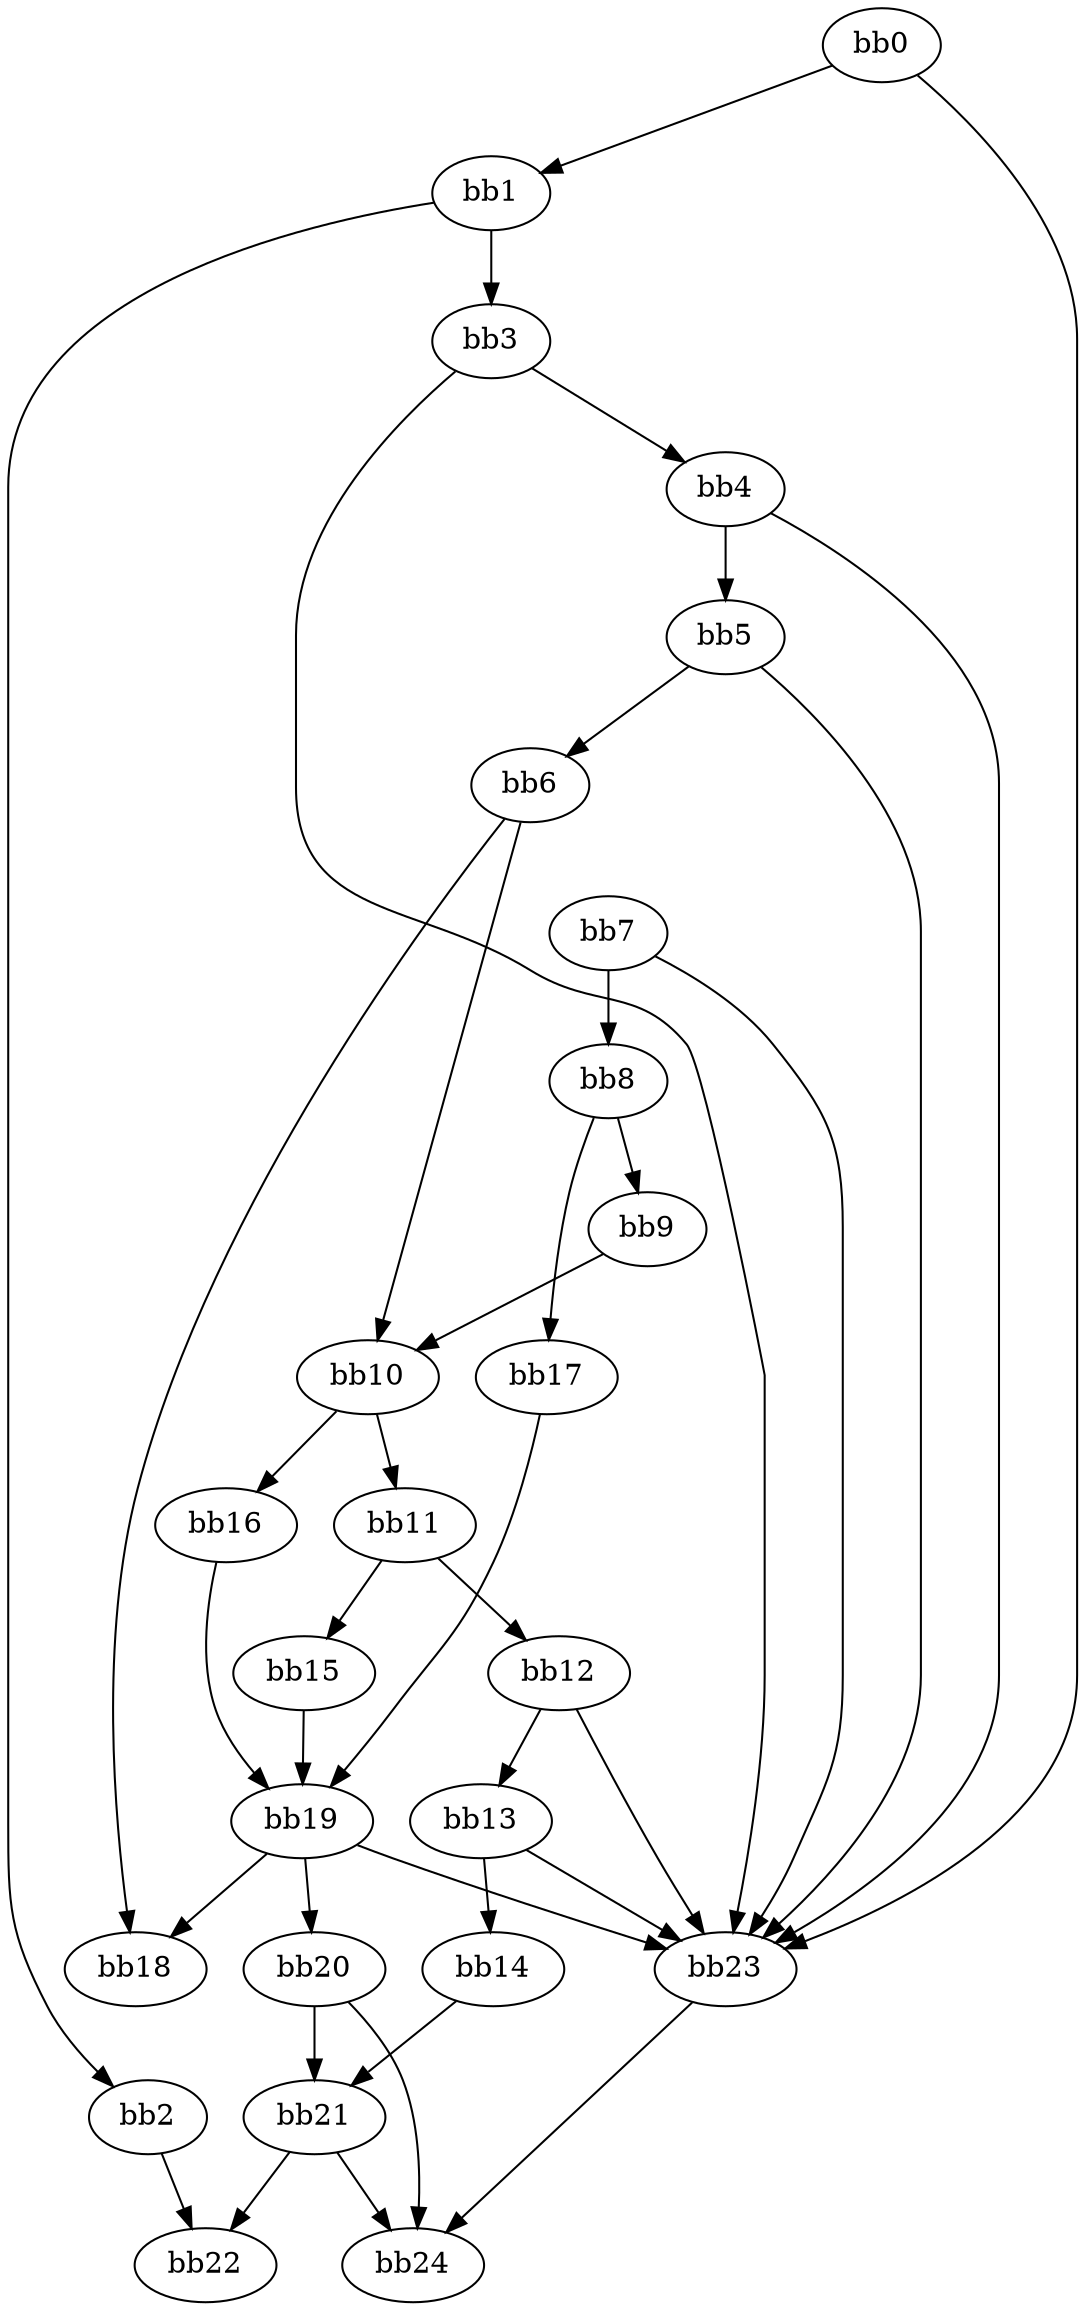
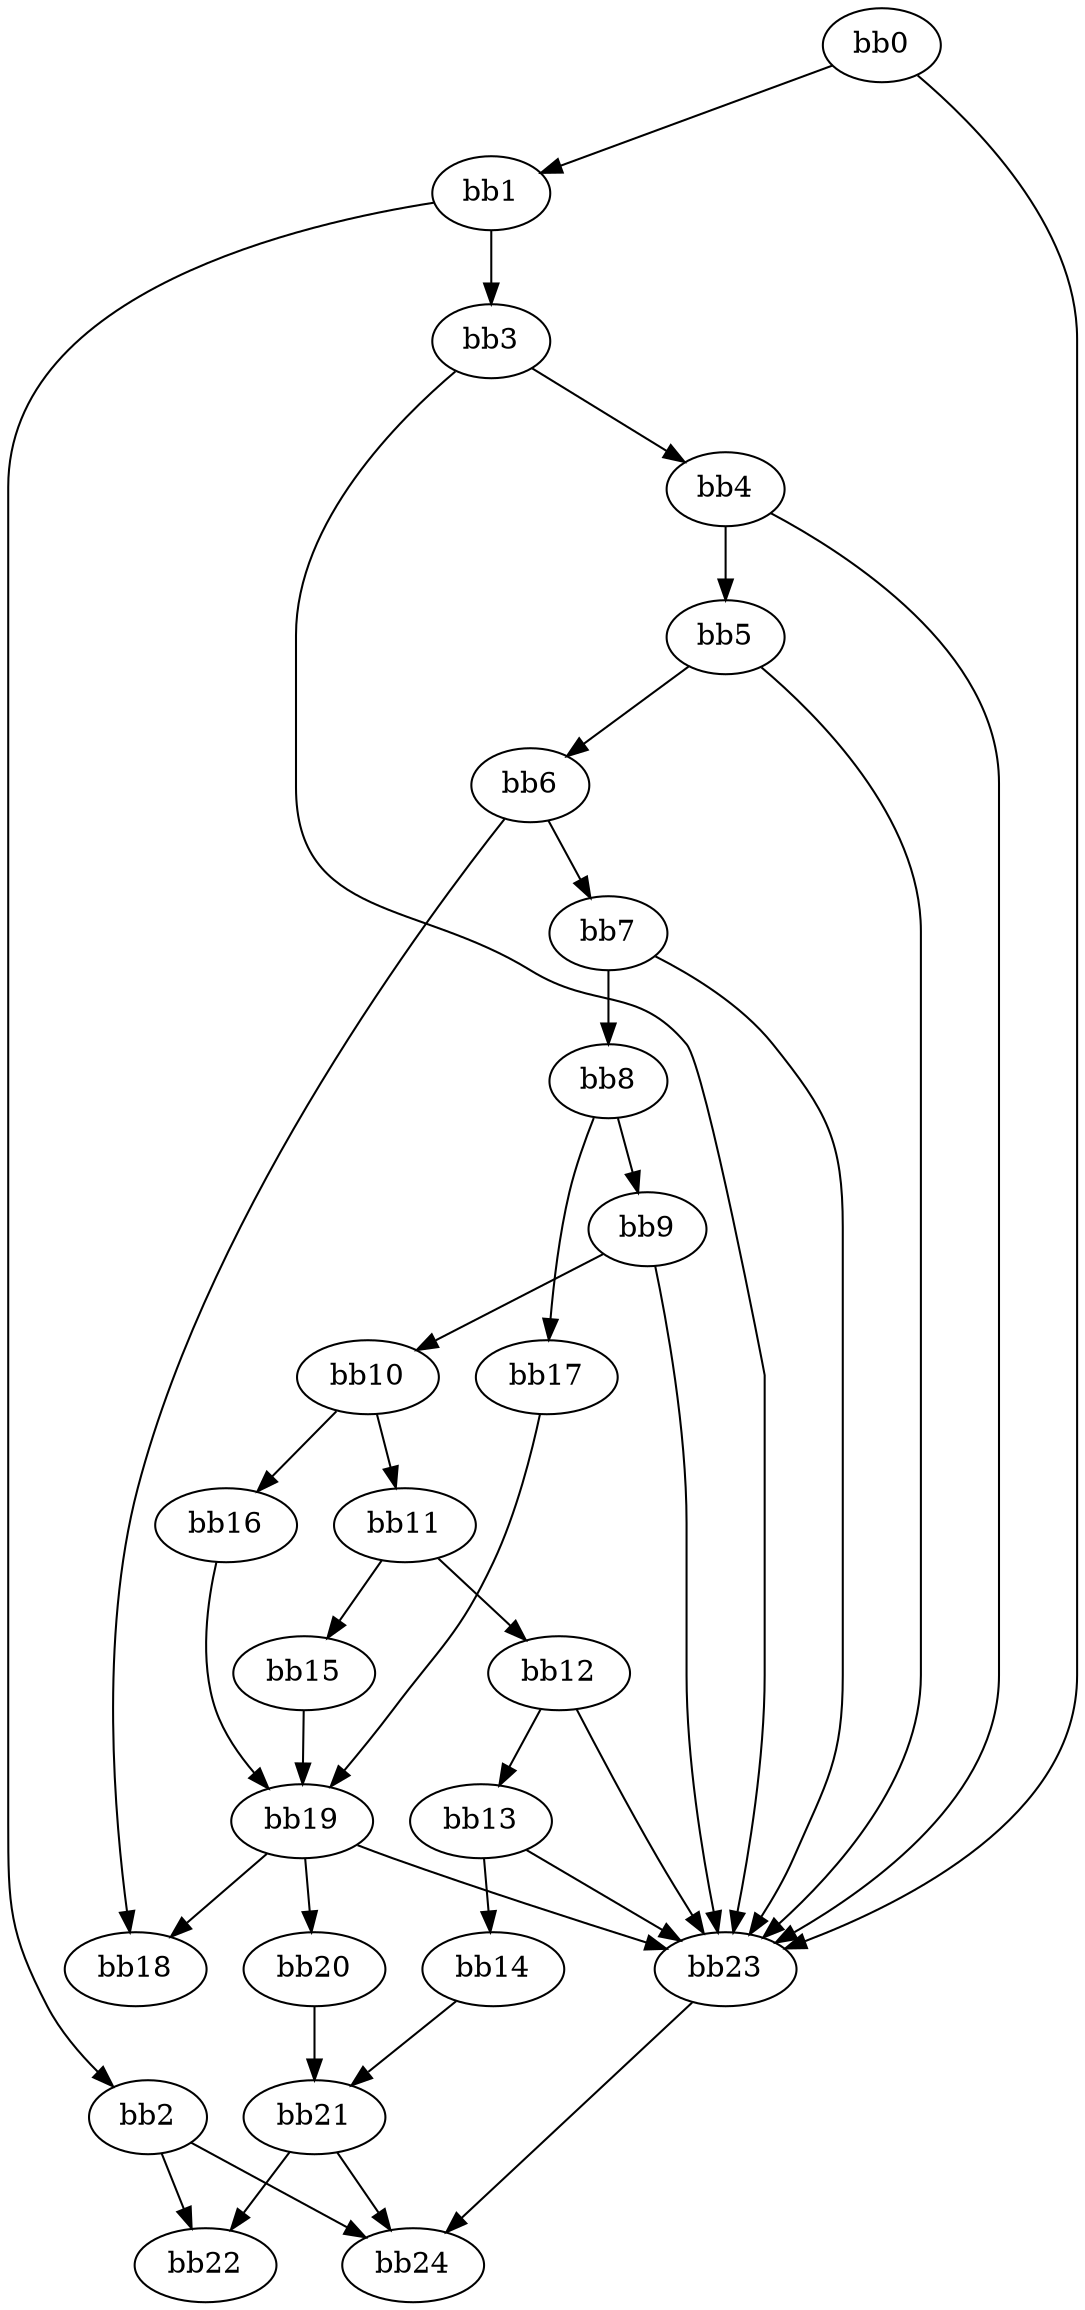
(452, 1071) -> (564, 850)
none -> (687, 1589)
(408, 2096) -> (281, 2191)
